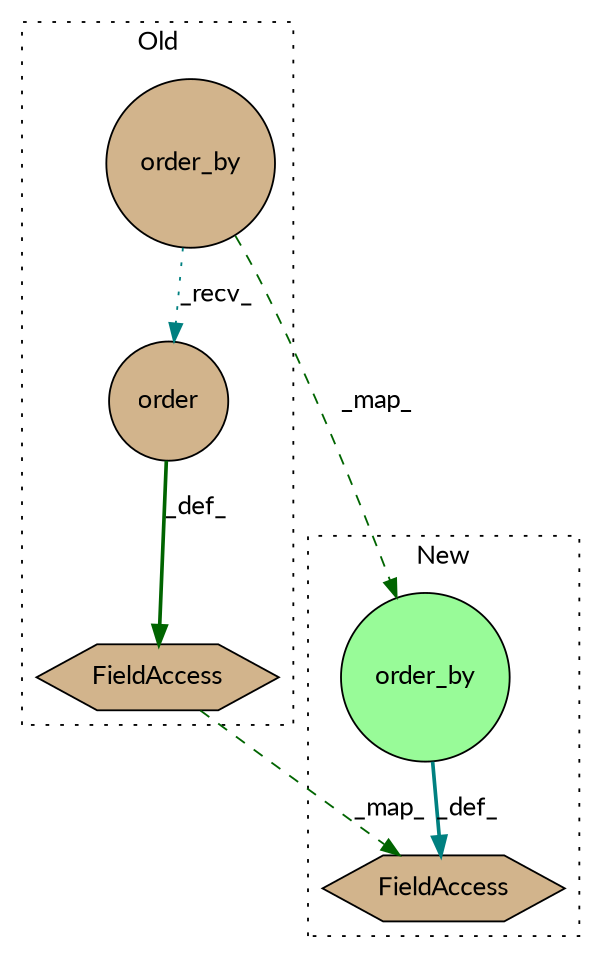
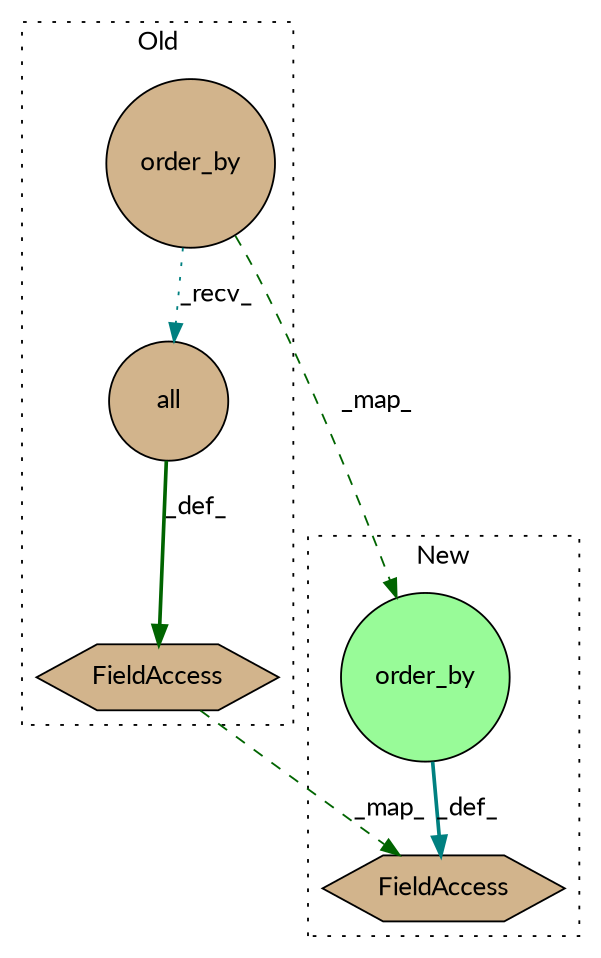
(169, 401) -> (169, 401)
